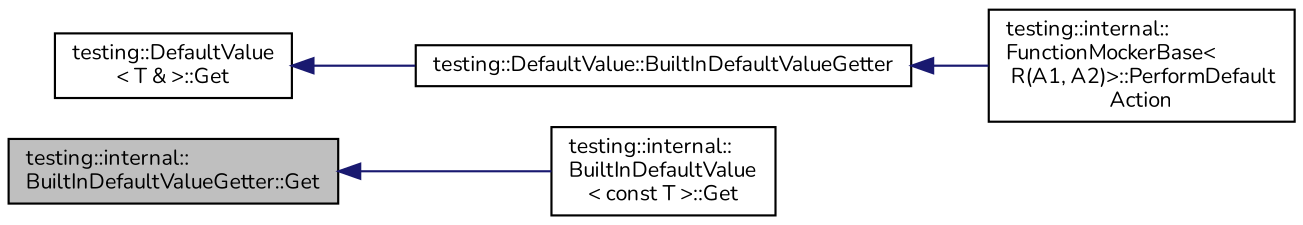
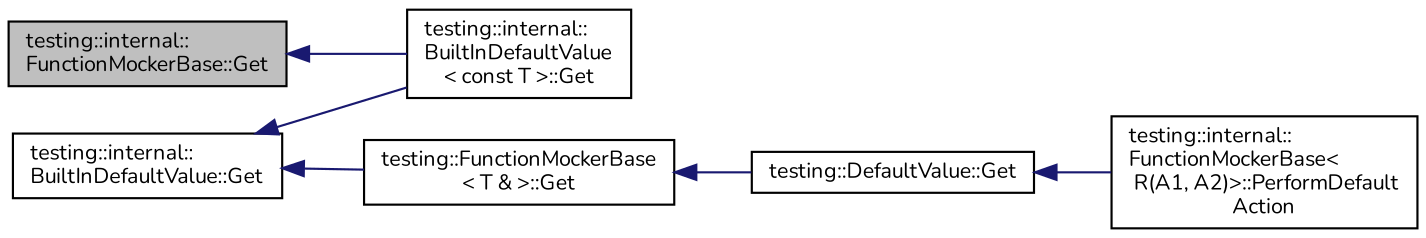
(173, 66) -> (519, 172)
(663, 66) -> (893, 172)
none -> (148, 166)
(173, 171) -> (148, 54)
